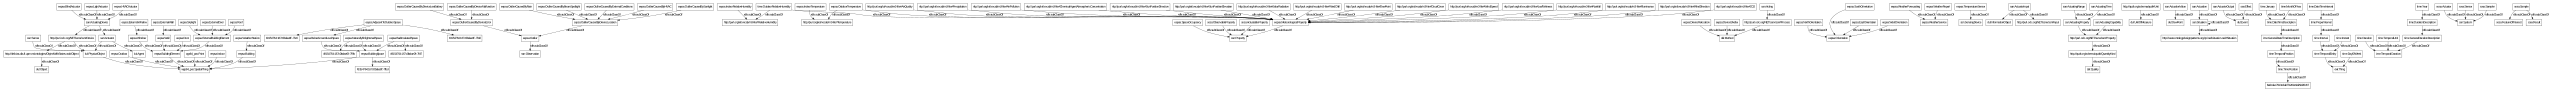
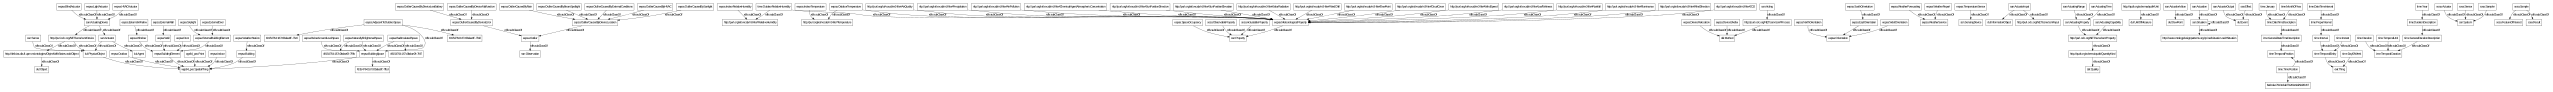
(1832, 18) -> (1862, 14)
(236, 23) -> none
(353, 30) -> (423, 48)
(2276, 61) -> (2295, 62)
